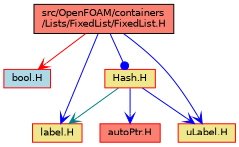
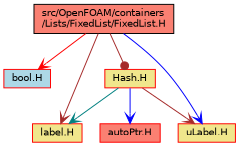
(117, 48) -> (117, 48)
(81, 74) -> (81, 74)
(164, 103) -> (164, 103)
